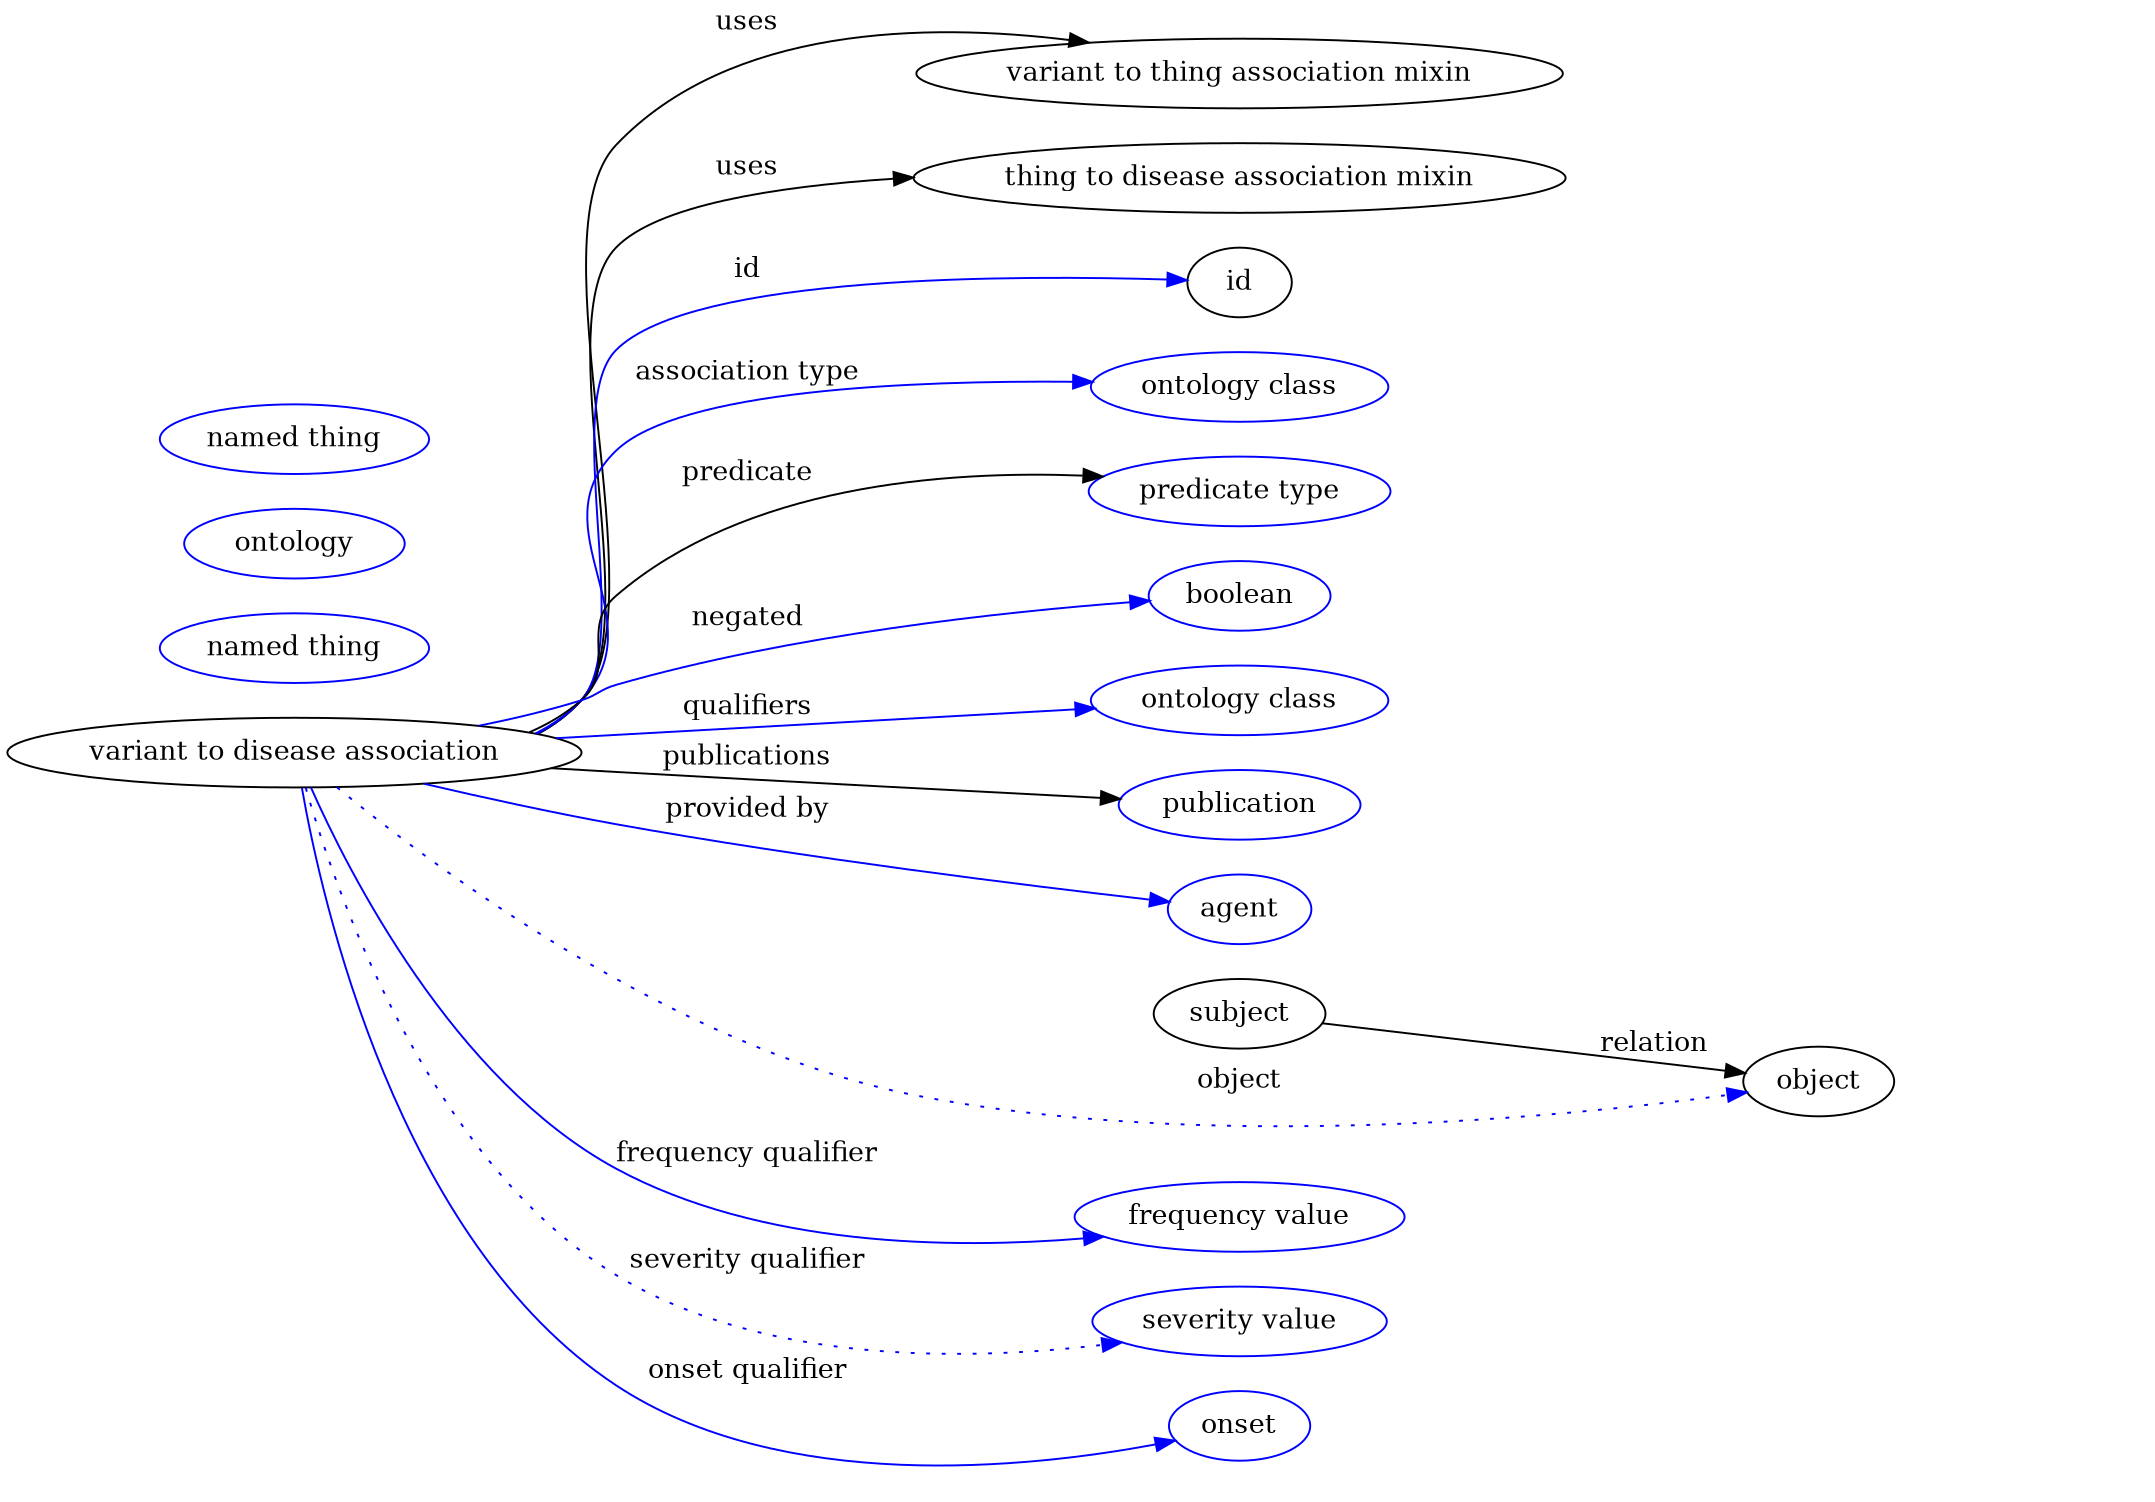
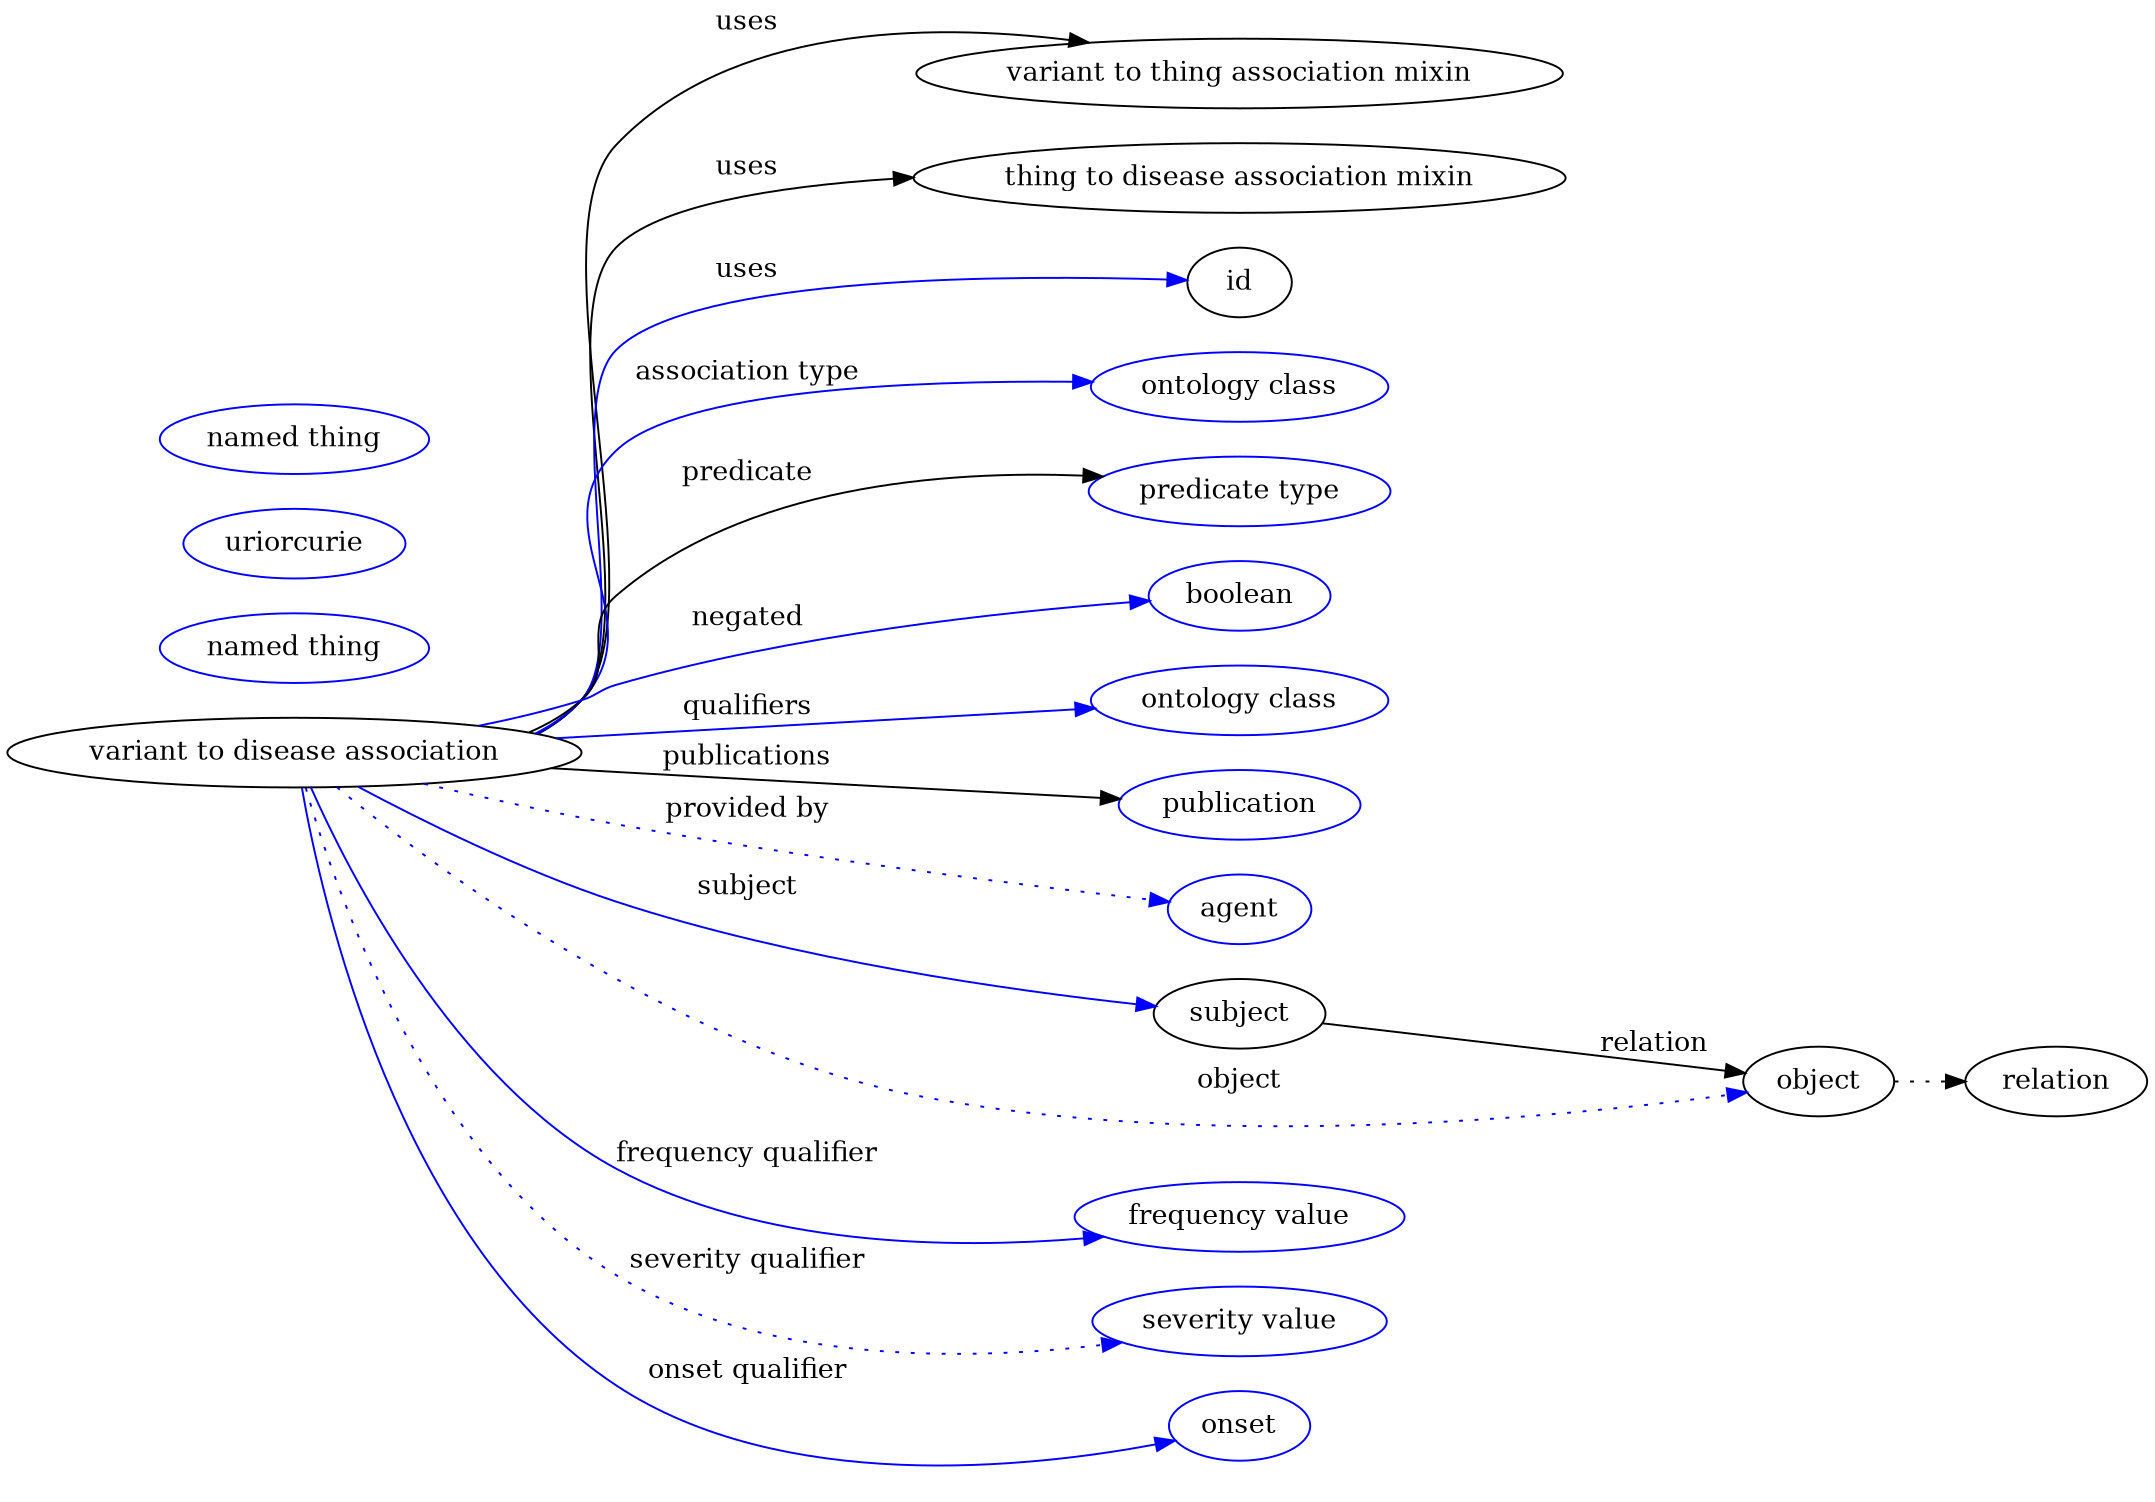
(748, 270) -> (748, 270)
(294, 544) -> (294, 544)
(785, 852) -> (785, 852)
none -> (735, 935)
none -> (2056, 1082)
